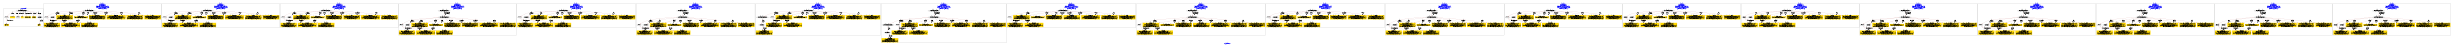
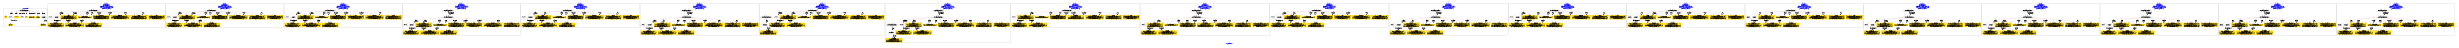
none -> (6, 17)
(39, 25) -> (43, 25)
